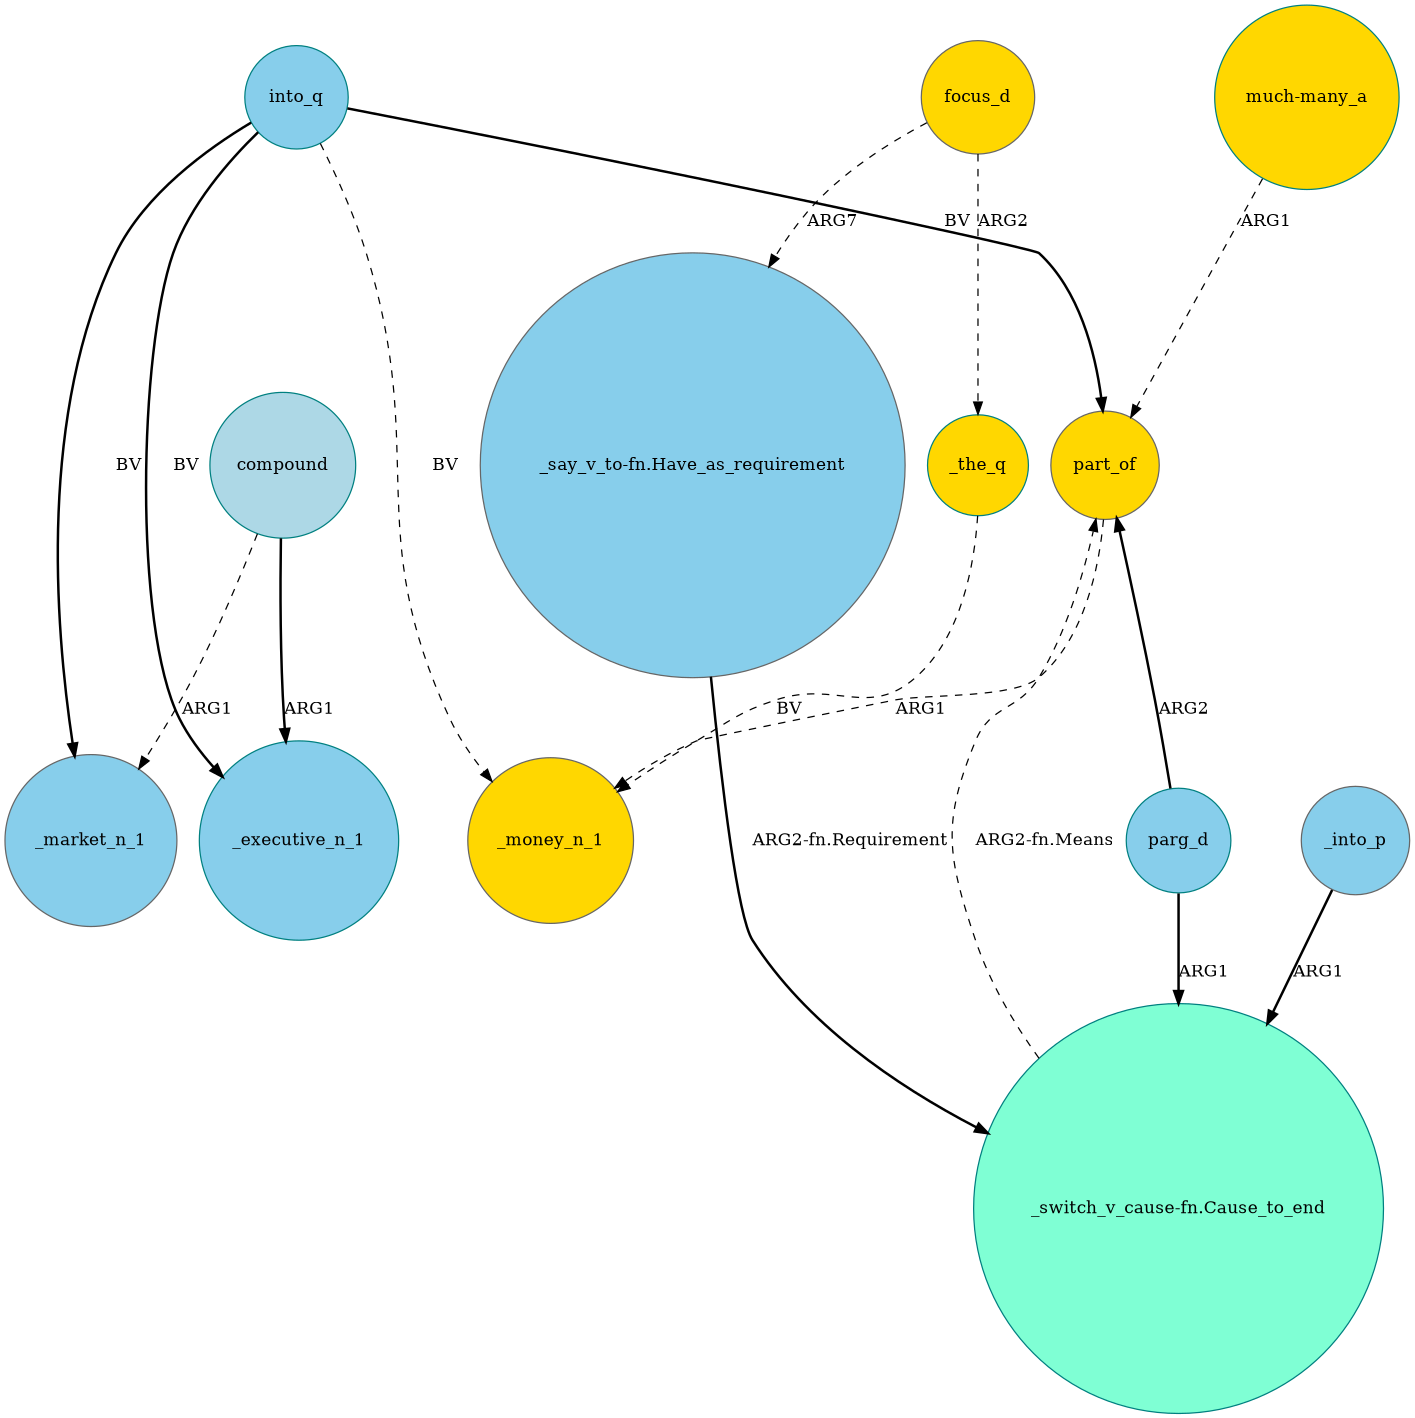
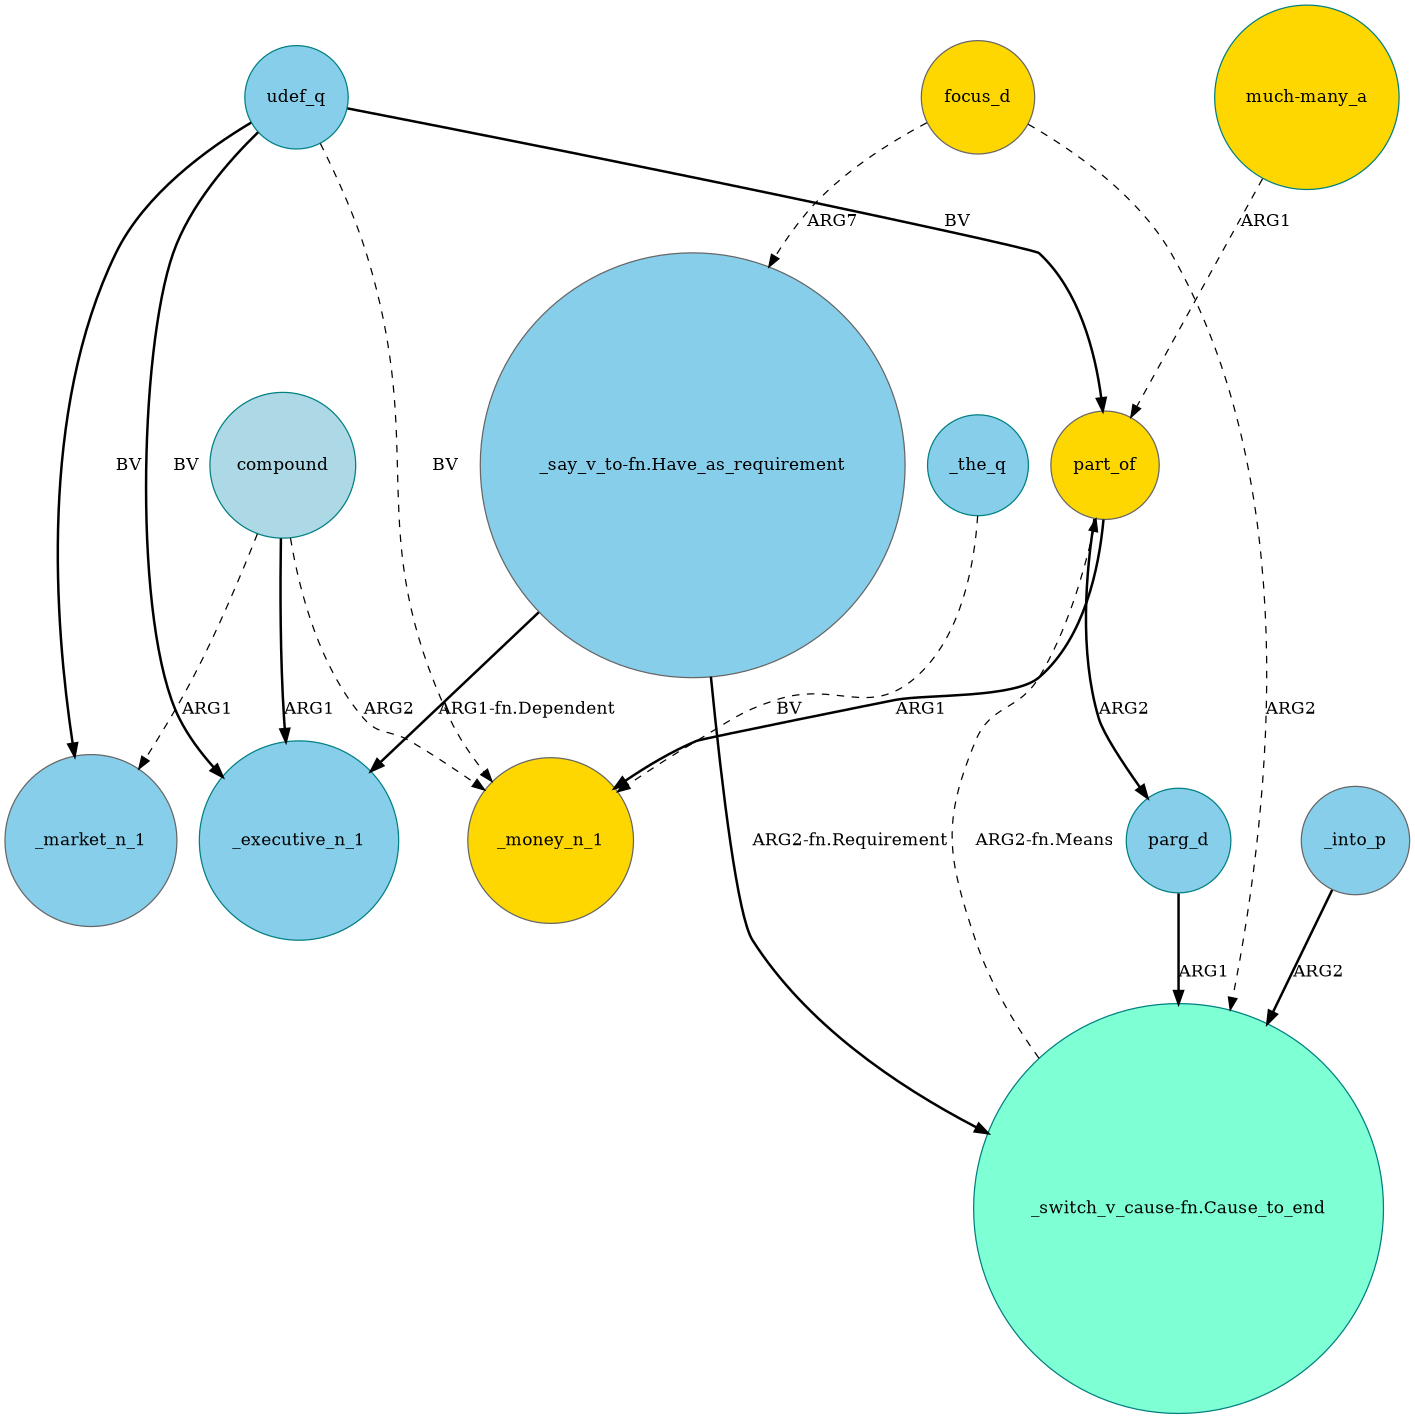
(297, 97) -> (297, 97)
(978, 278) -> (1256, 522)
(978, 465) -> (978, 465)
(1147, 659) -> (1088, 659)
none -> (460, 687)
none -> (344, 691)
(913, 698) -> (913, 698)
(1319, 972) -> (1319, 972)
